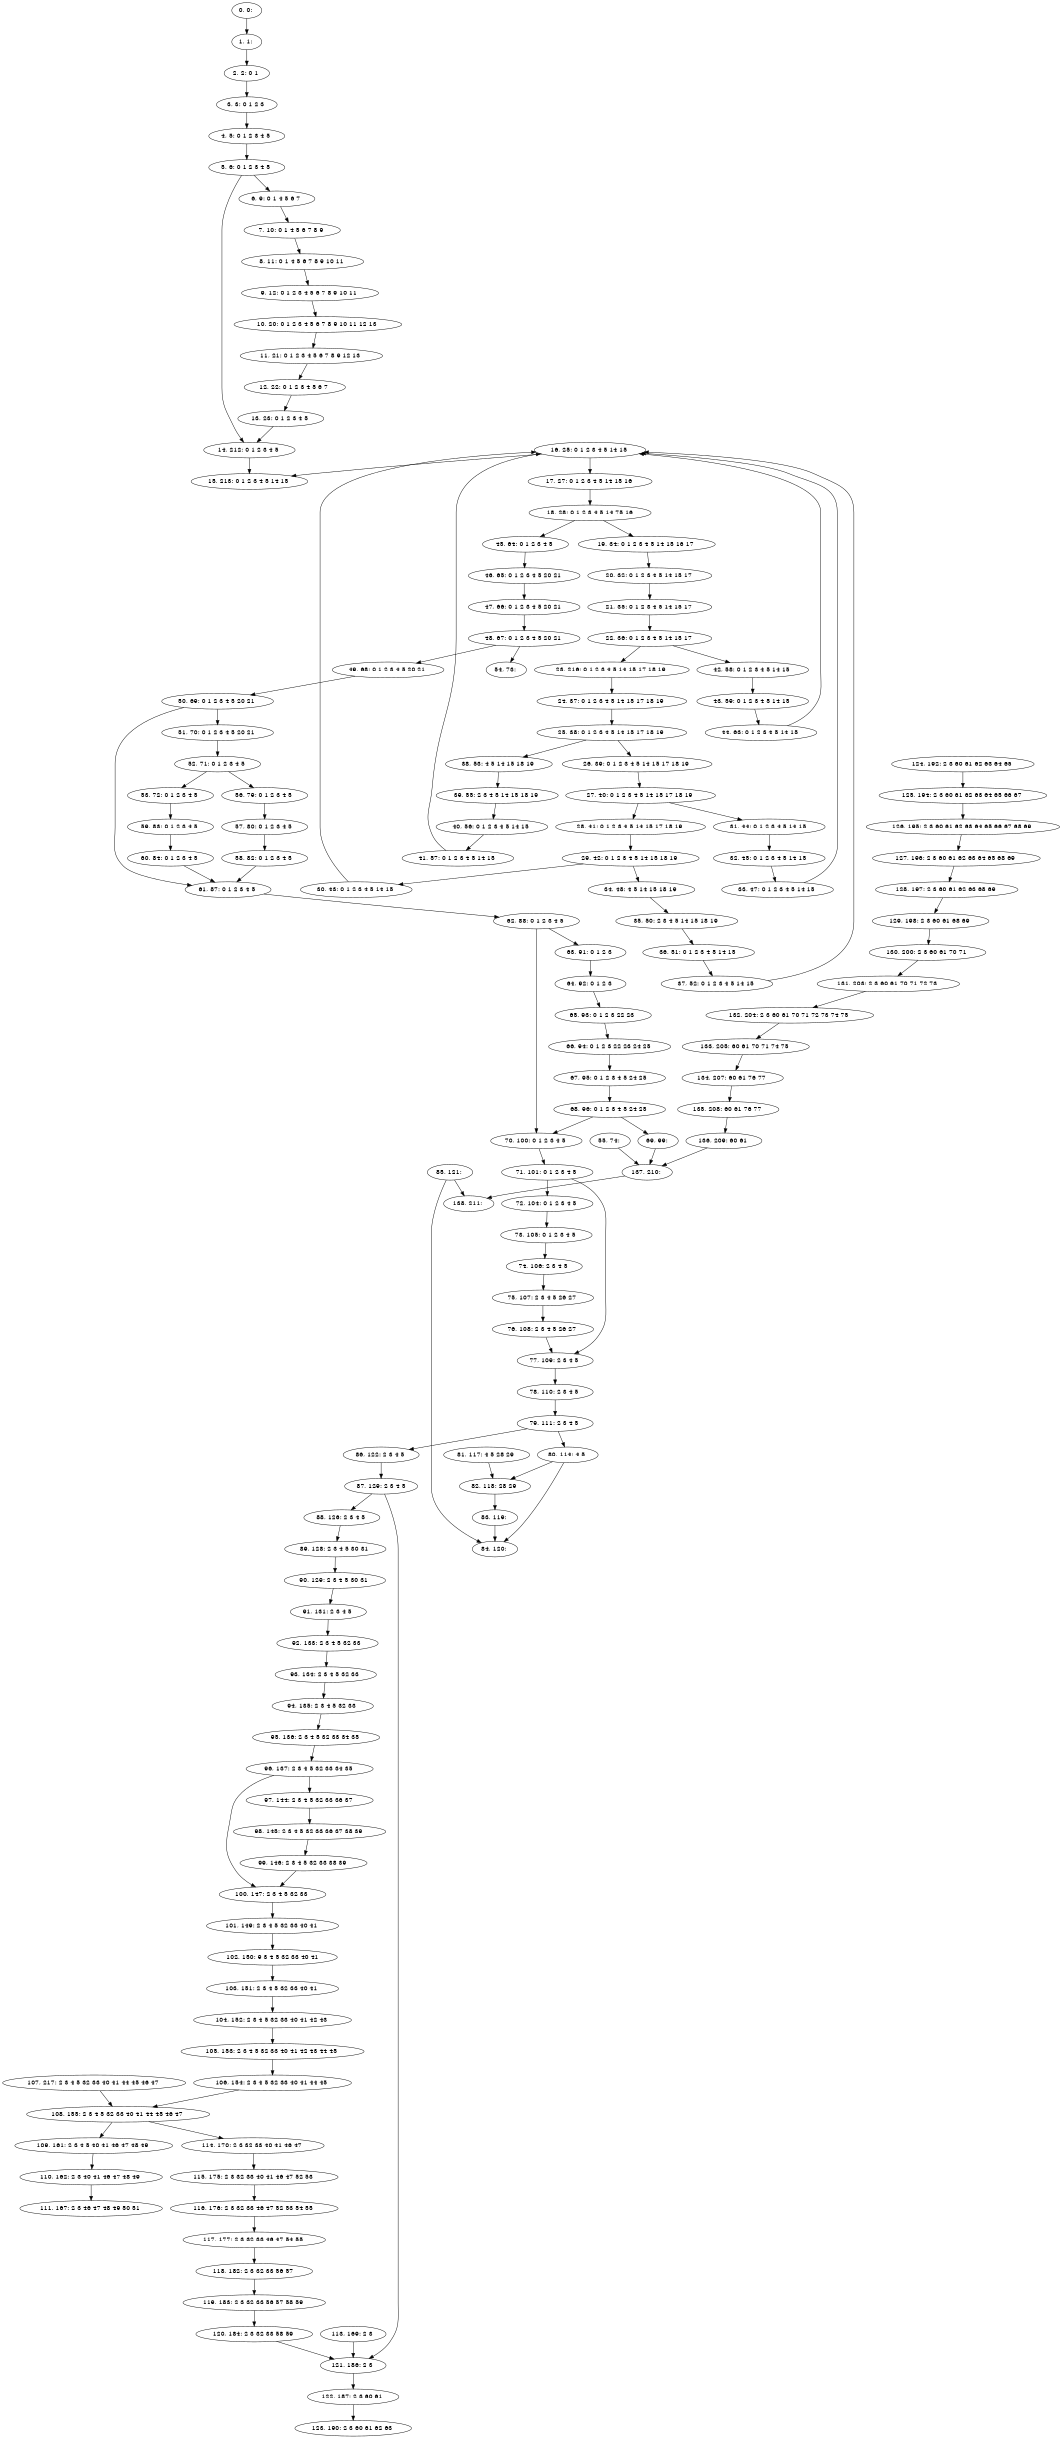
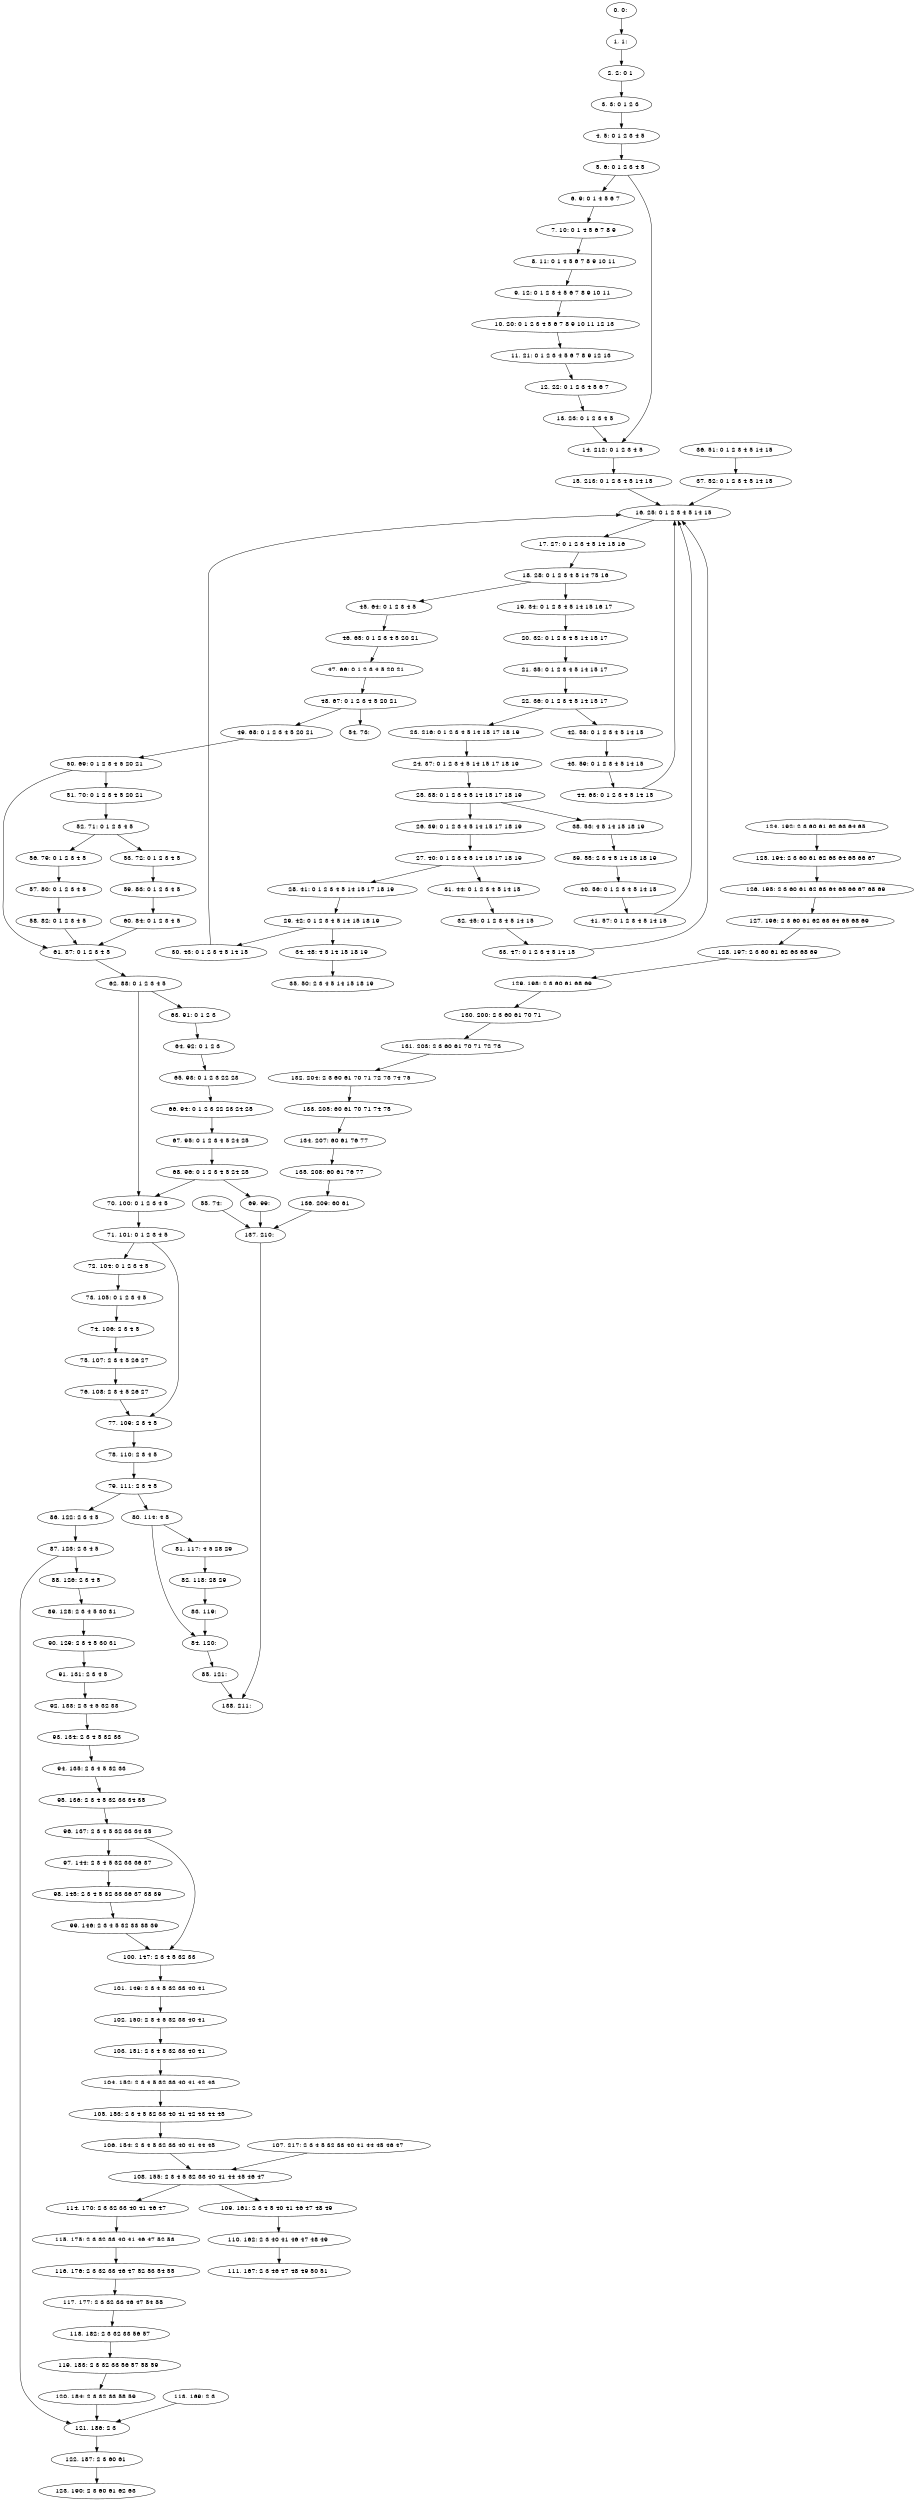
(388, 467) -> (642, 496)
(686, 935) -> none
(431, 1369) -> (209, 1657)
(534, 1470) -> (176, 1532)
(381, 1486) -> (75, 1549)
(273, 1957) -> (160, 2020)
